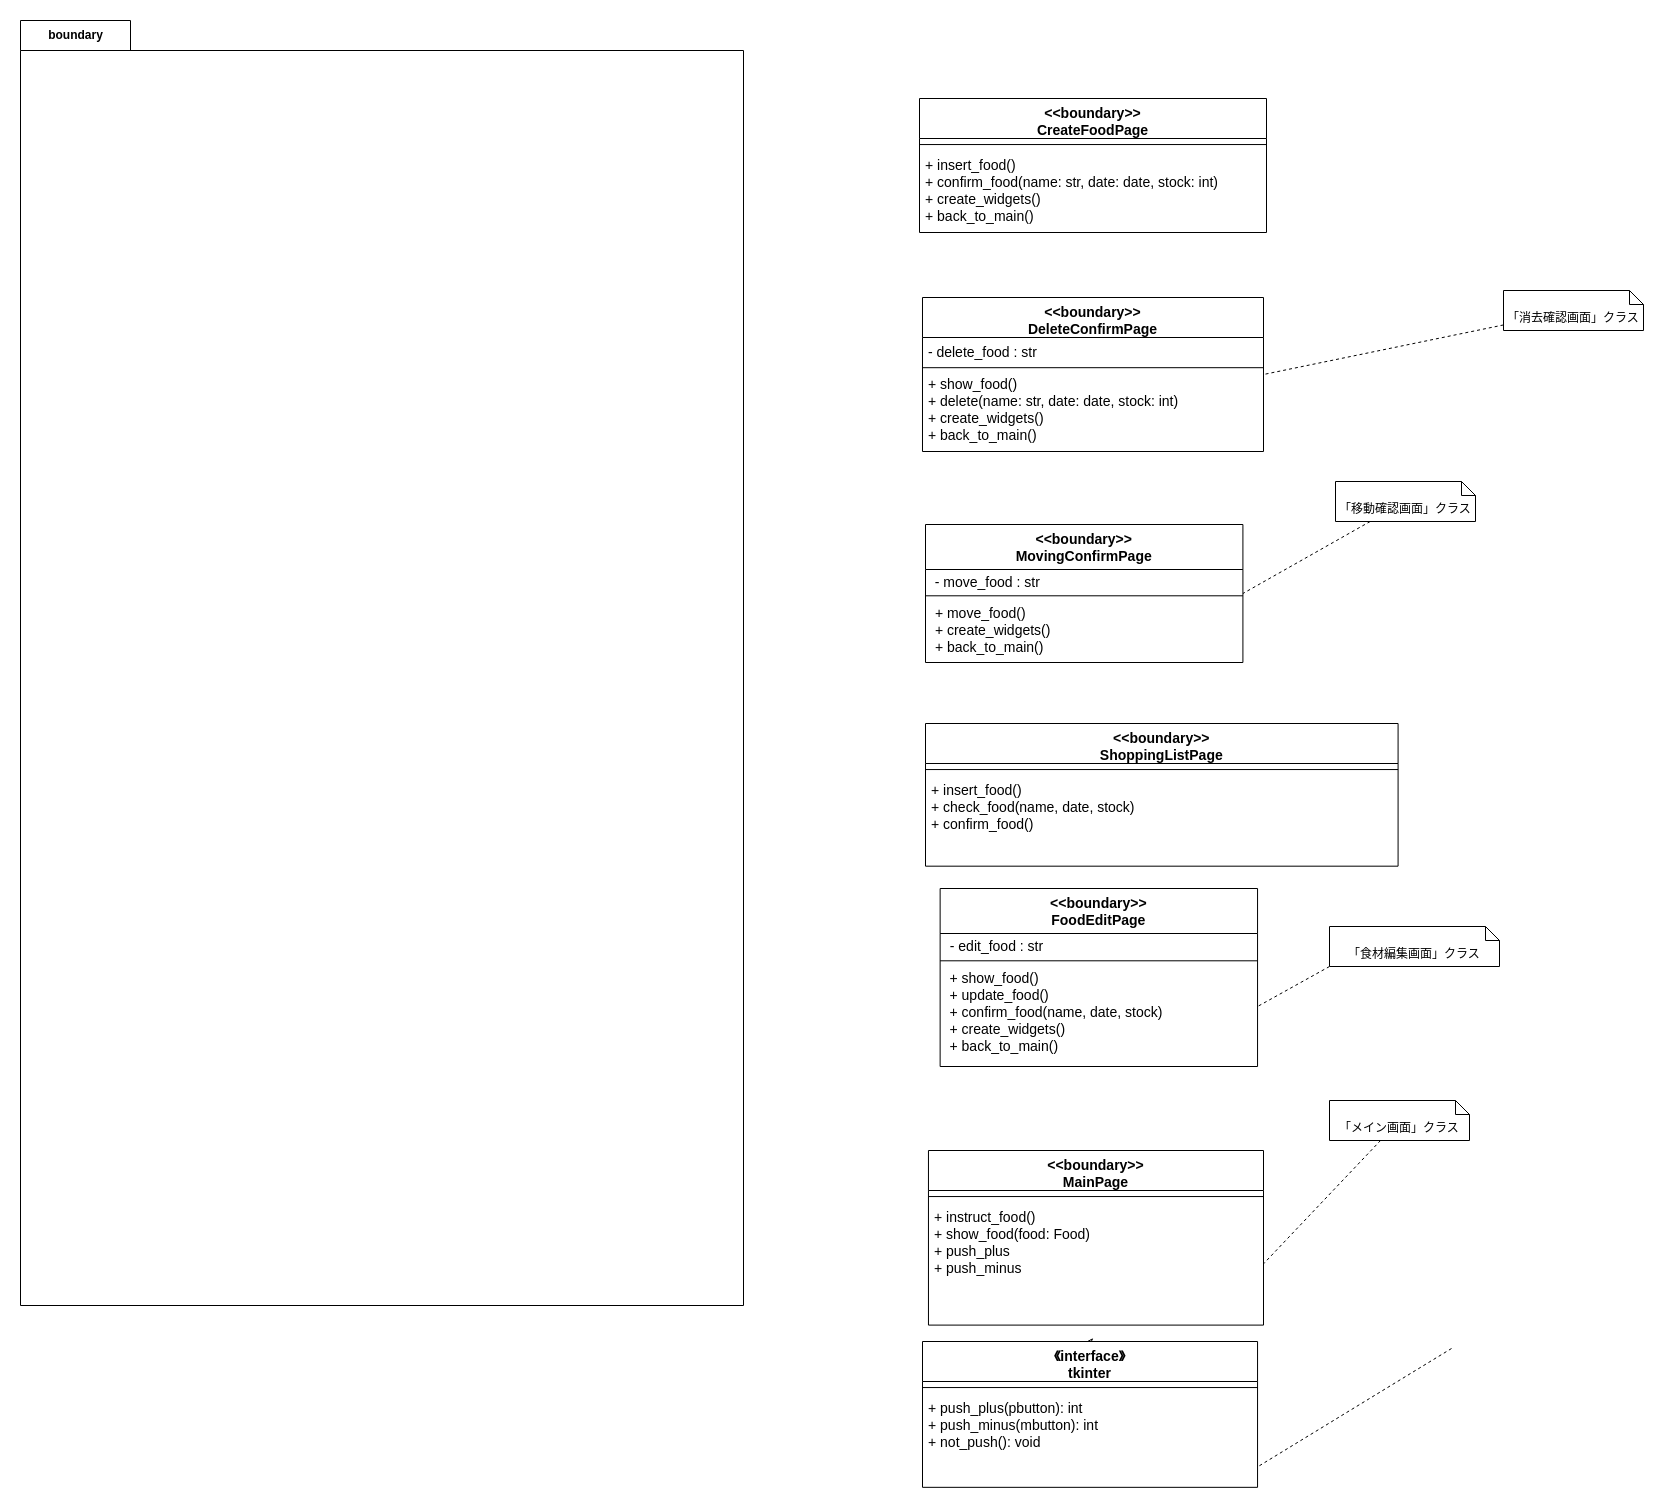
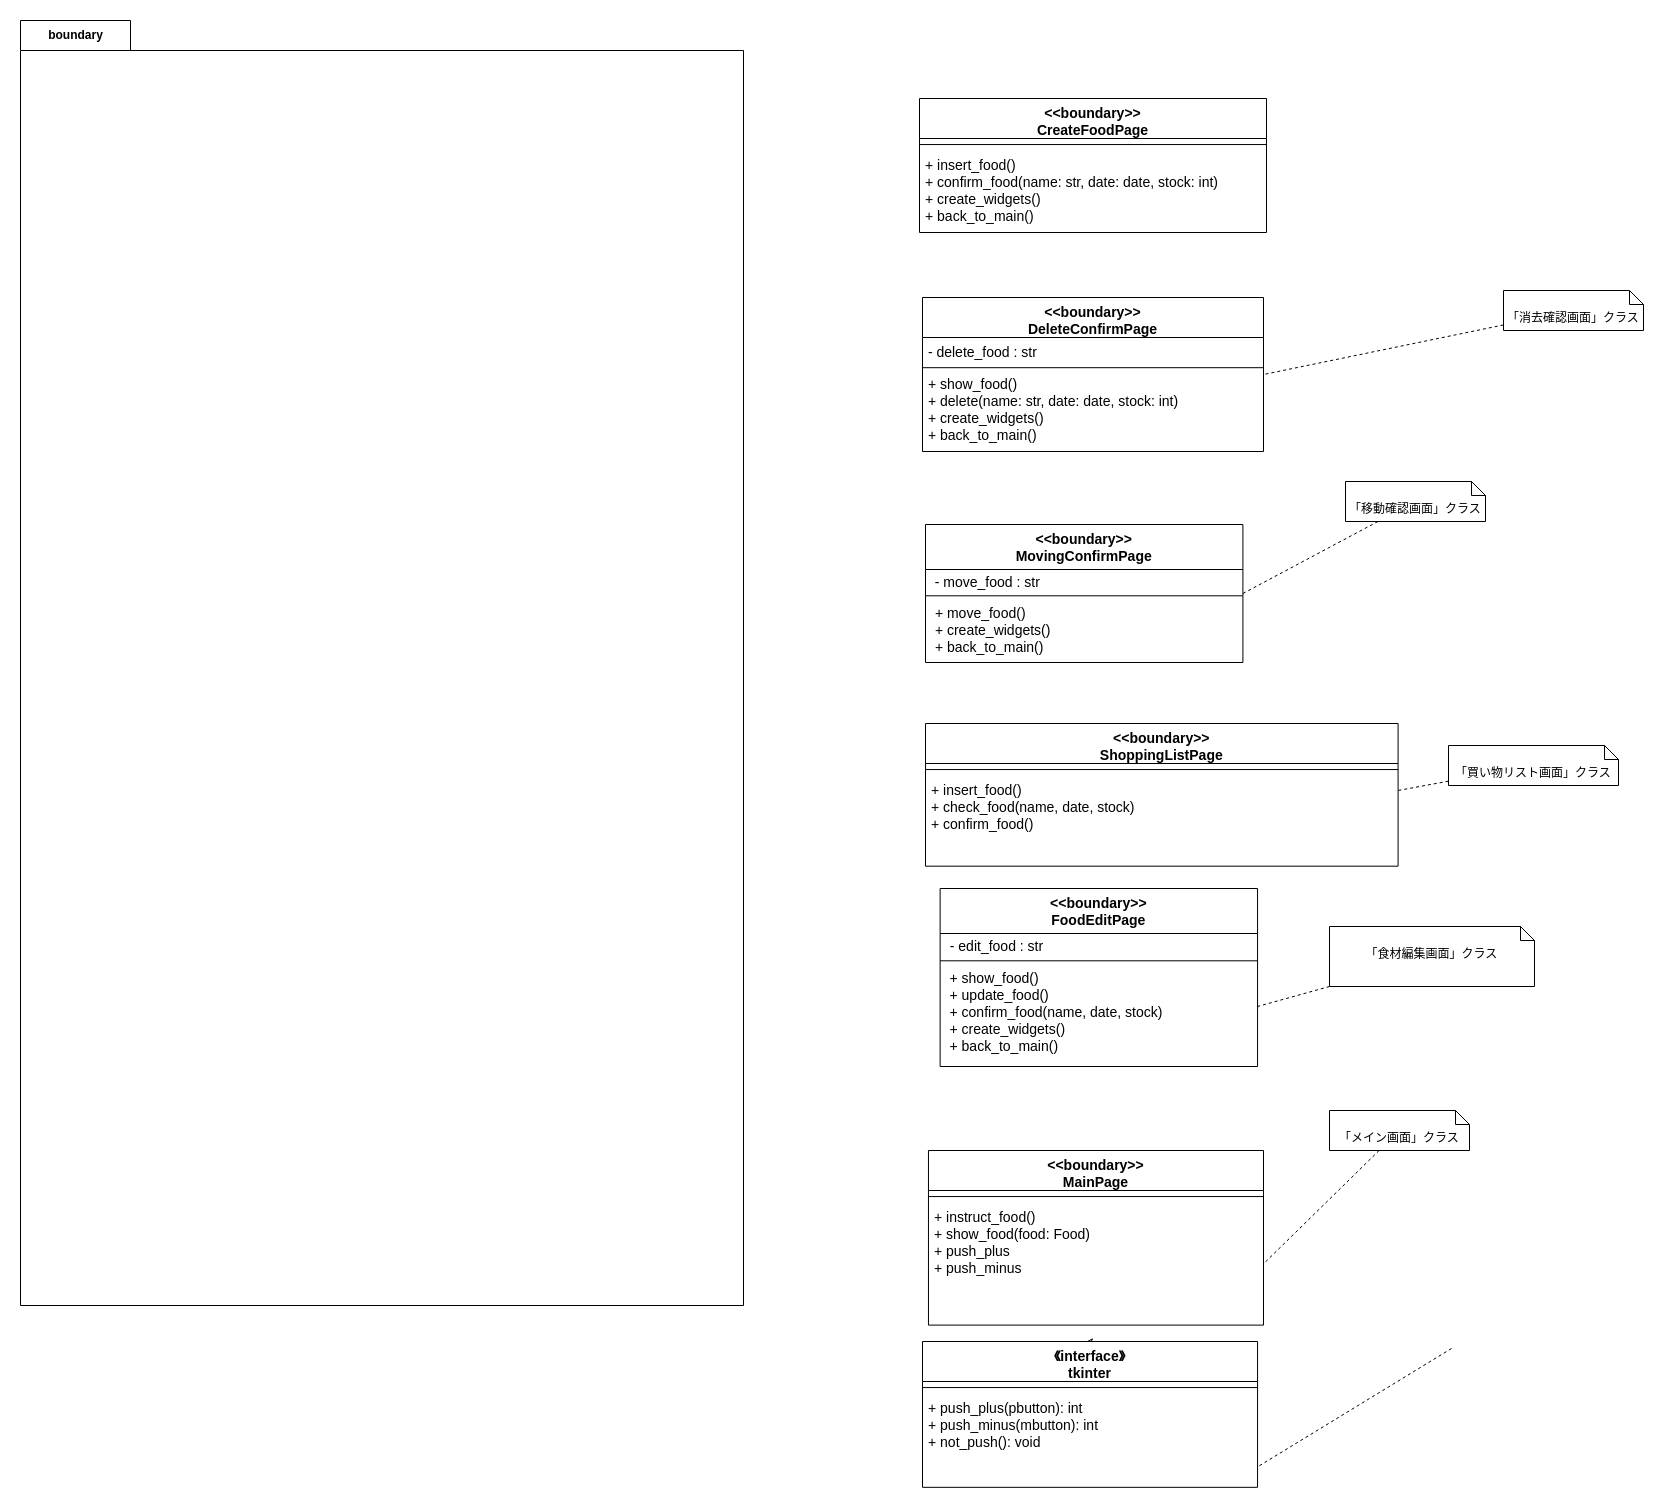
(1406, 502) -> (1416, 502)
none -> (1534, 766)
none -> (1425, 786)
(1415, 947) -> (1432, 957)
(1400, 1121) -> (1400, 1131)
